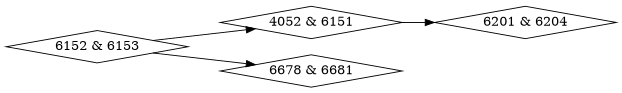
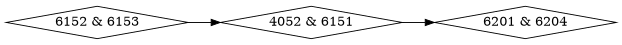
(311, 71) -> none
